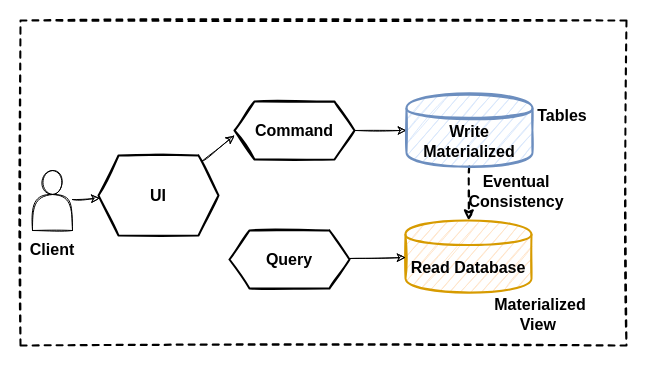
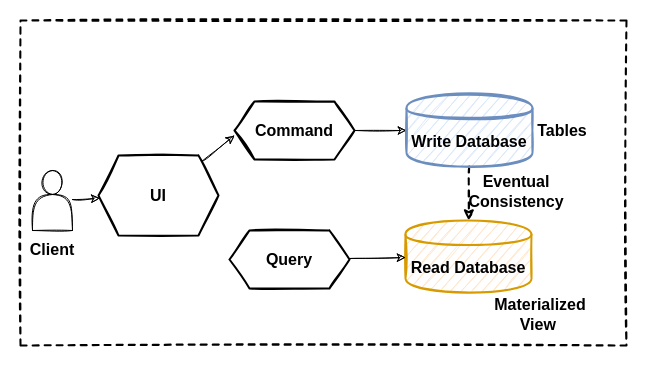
(563, 116) -> (563, 131)
(470, 142) -> (470, 142)
